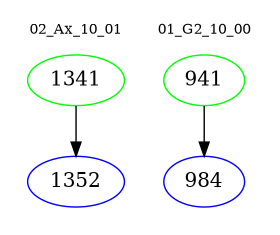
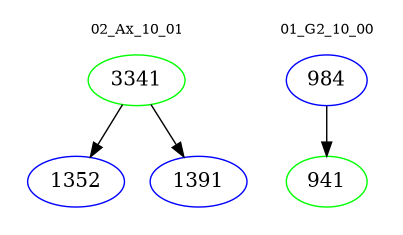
(76, 80) -> (137, 80)
(204, 124) -> (327, 124)
none -> (199, 182)
